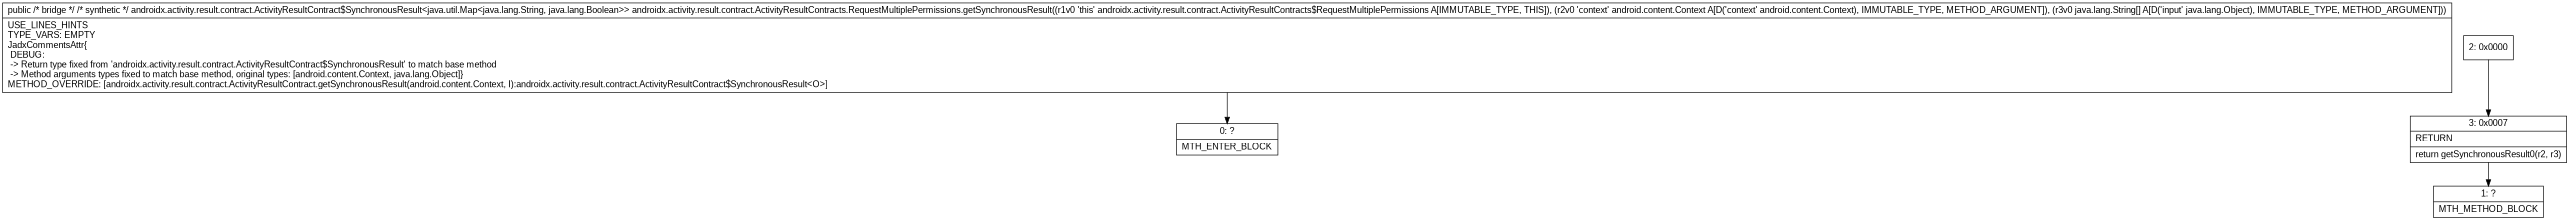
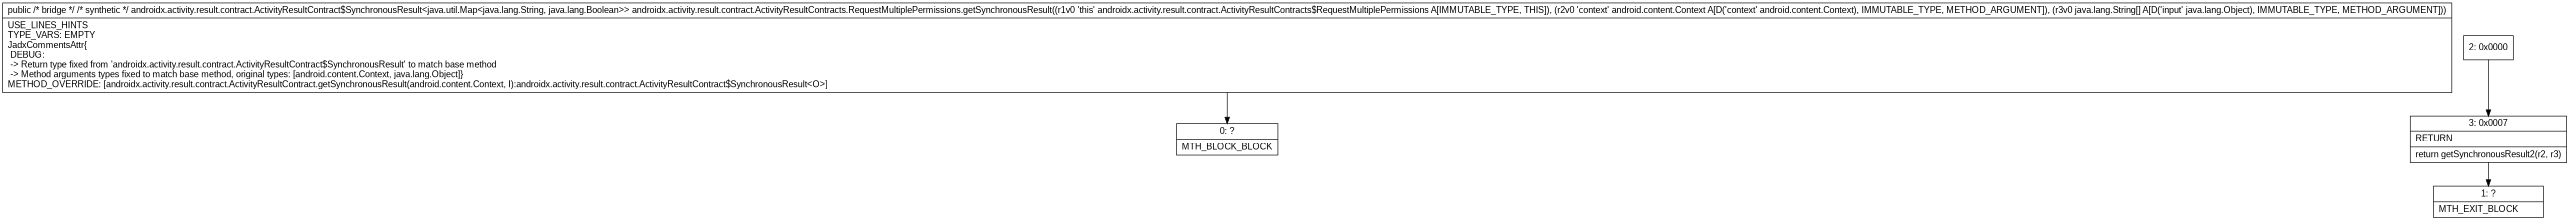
(1227, 147) -> (1227, 147)
(2488, 154) -> (2488, 154)
(2488, 209) -> (2479, 209)
